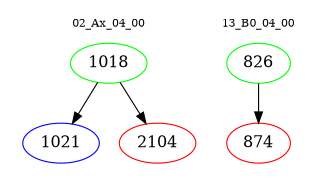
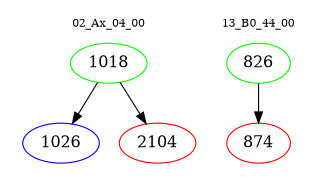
(259, 24) -> (259, 24)
(61, 143) -> (61, 143)
